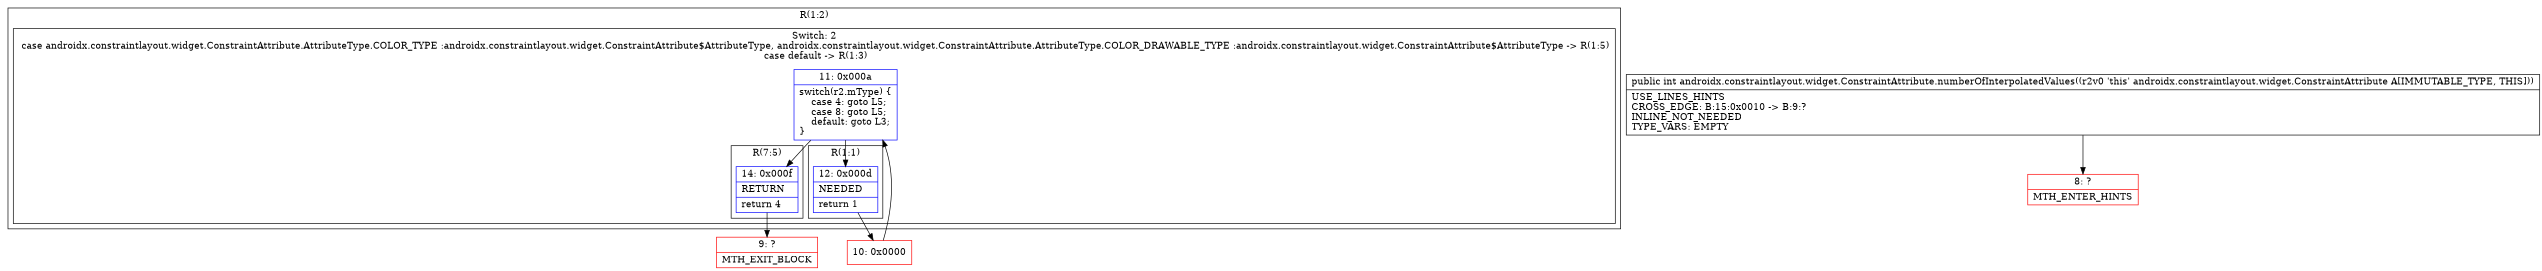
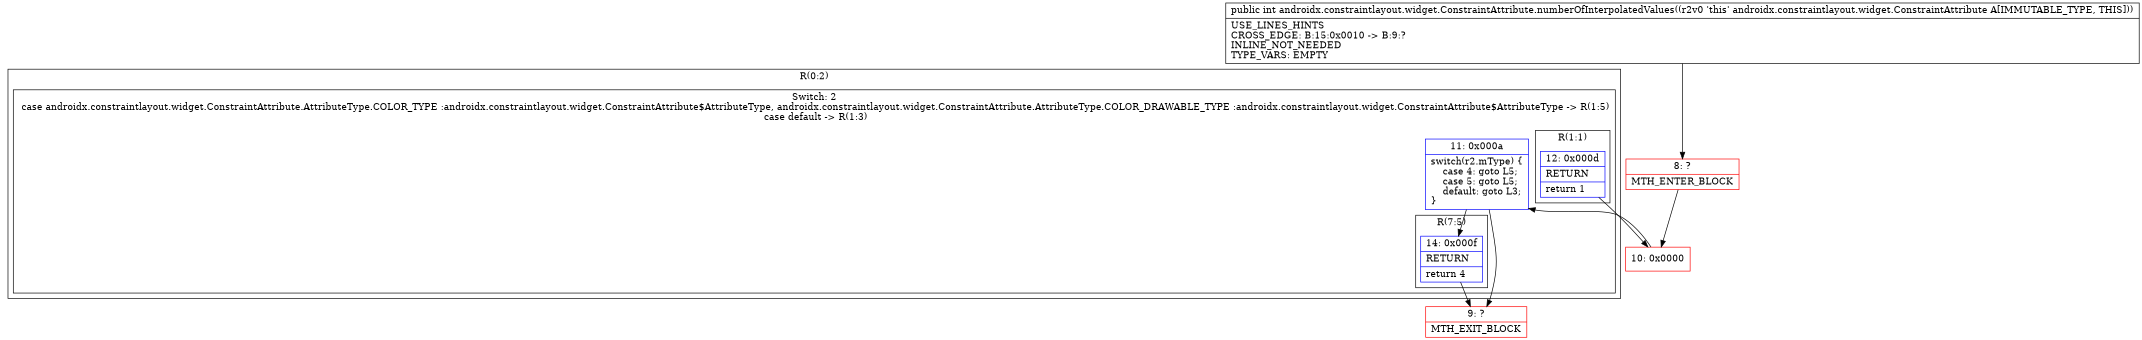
(814, 16) -> (814, 77)
(843, 112) -> (1474, 182)
(846, 150) -> (1496, 255)
(841, 189) -> (1567, 174)
(2083, 197) -> (1682, 182)
none -> (1671, 215)
